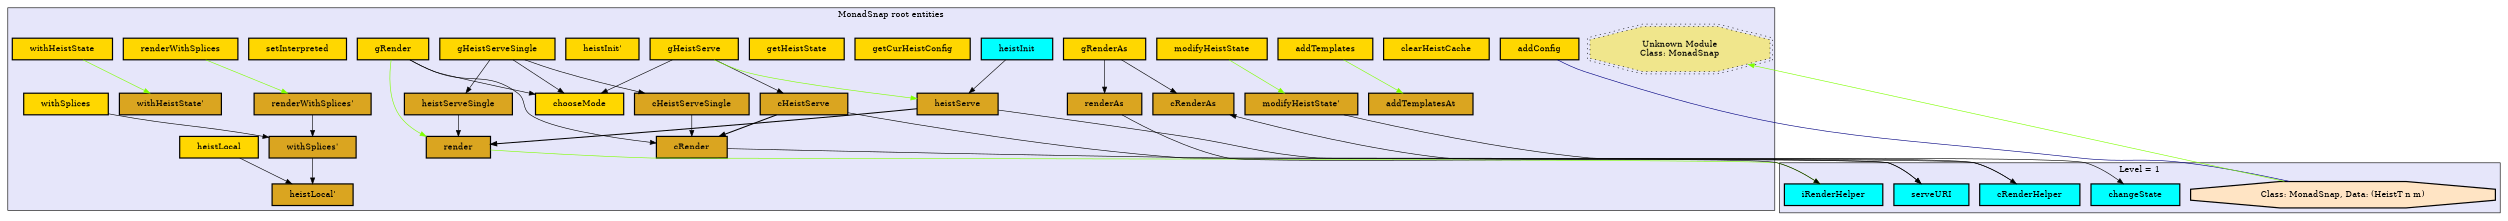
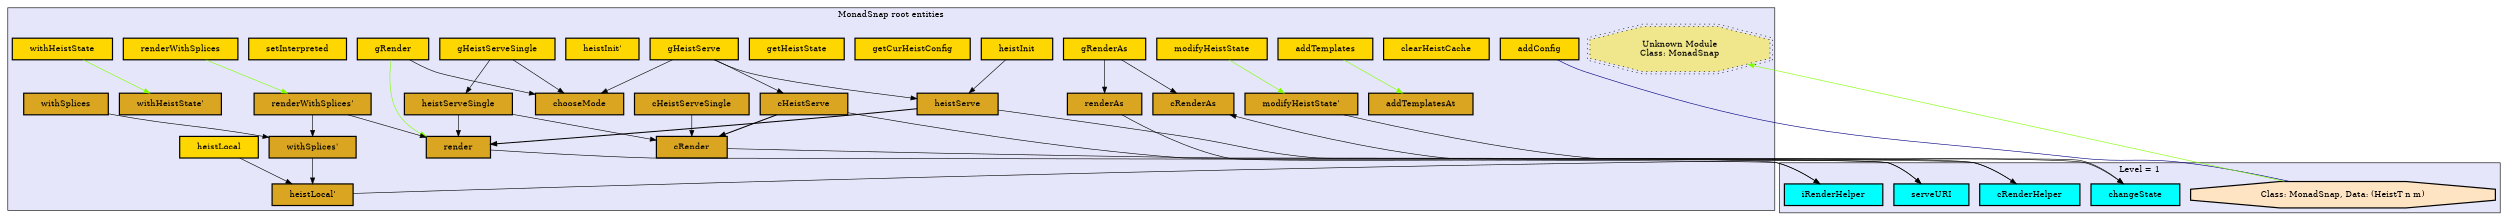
(1017, 49) -> (1017, 49)
(581, 78) -> none
(811, 84) -> (811, 84)
(66, 104) -> (66, 104)
(580, 104) -> (580, 104)
(525, 108) -> (581, 127)
none -> (384, 125)
(1022, 159) -> (1022, 159)
none -> (1238, 170)
